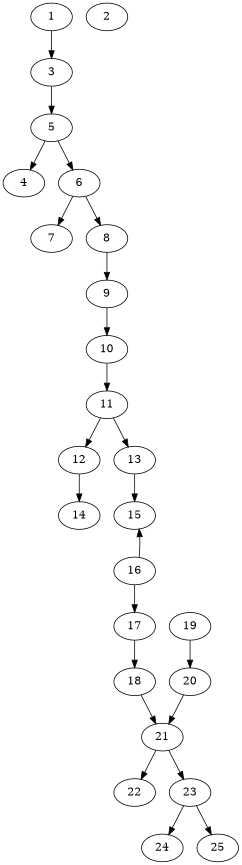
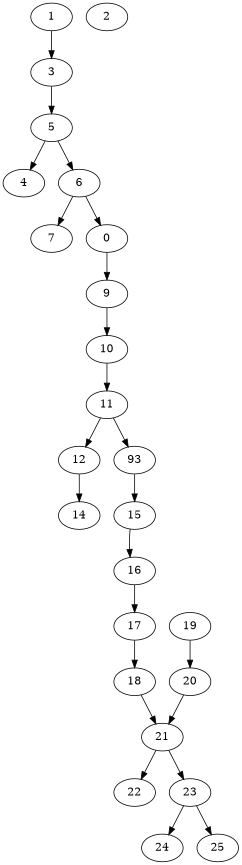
(107, 239) -> (107, 239)
(135, 460) -> (135, 460)
(140, 547) -> (130, 539)
